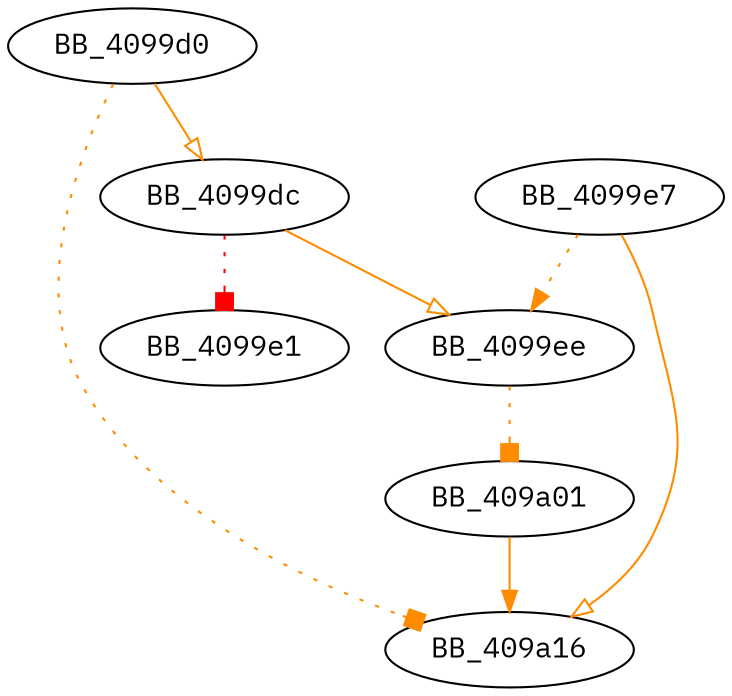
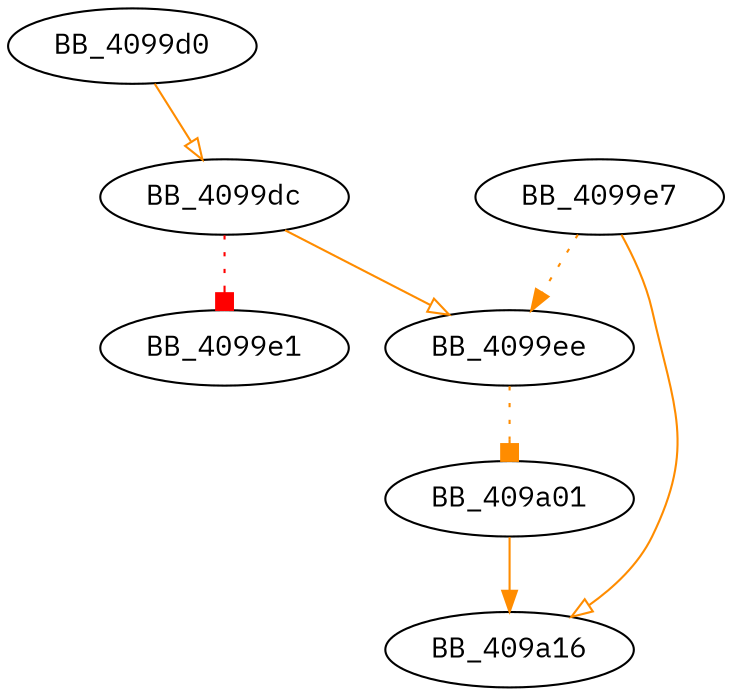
(107, 422) -> none
